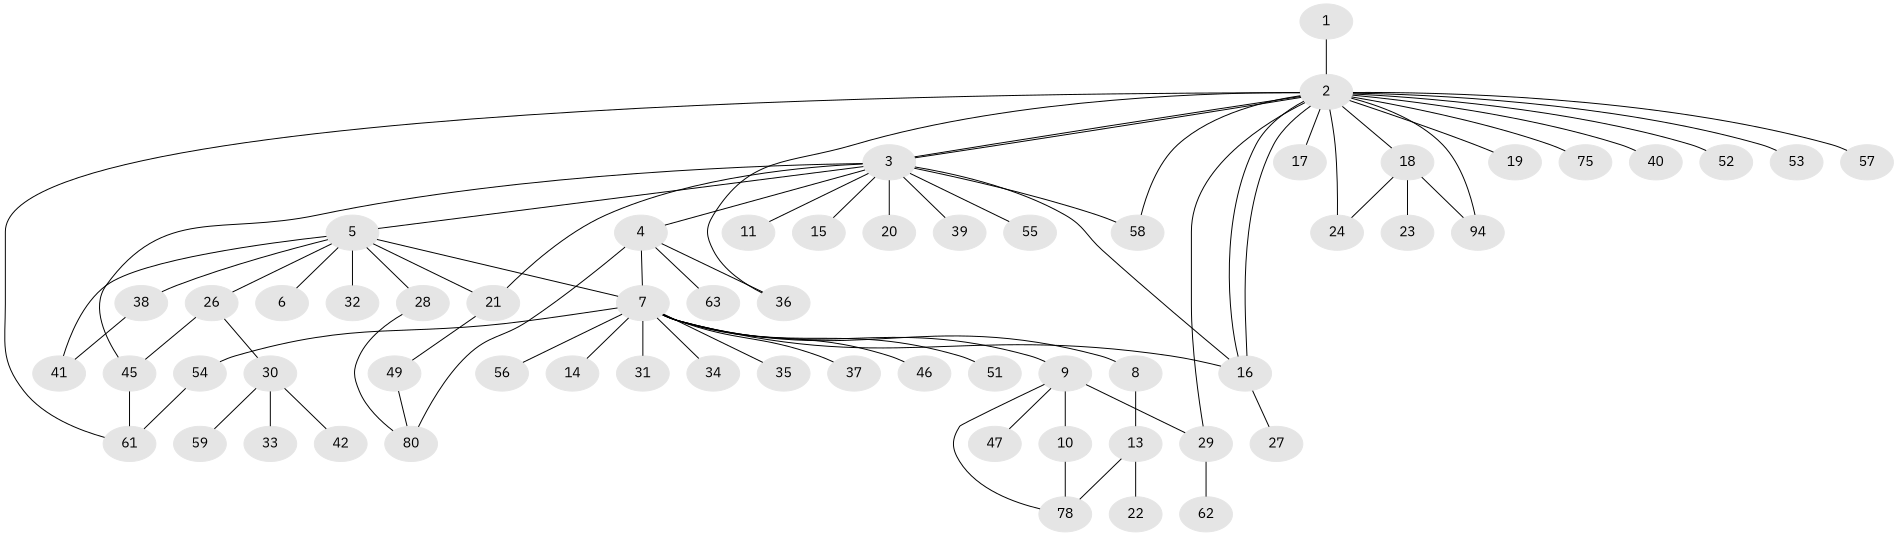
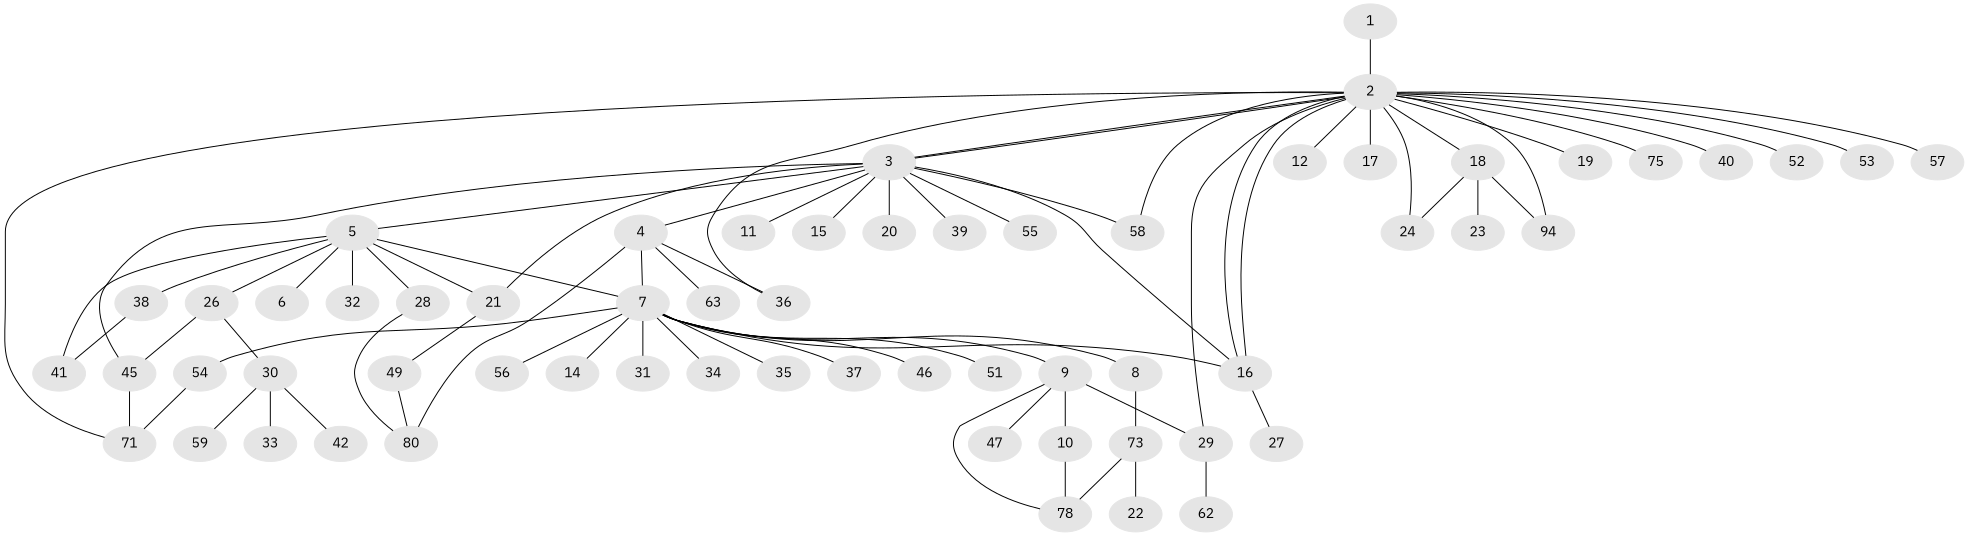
none -> (1300, 162)
(130, 444) -> (130, 444)
(1136, 444) -> (1136, 444)
